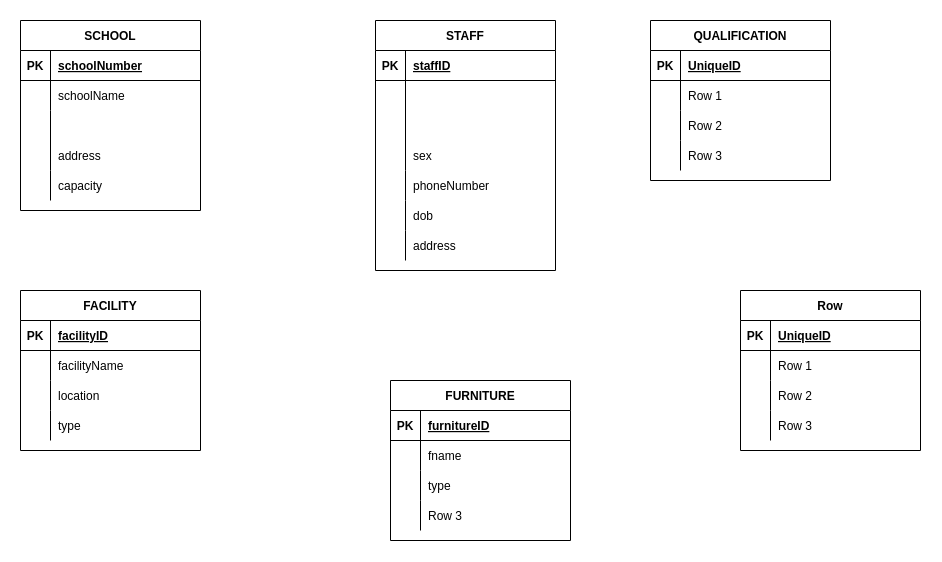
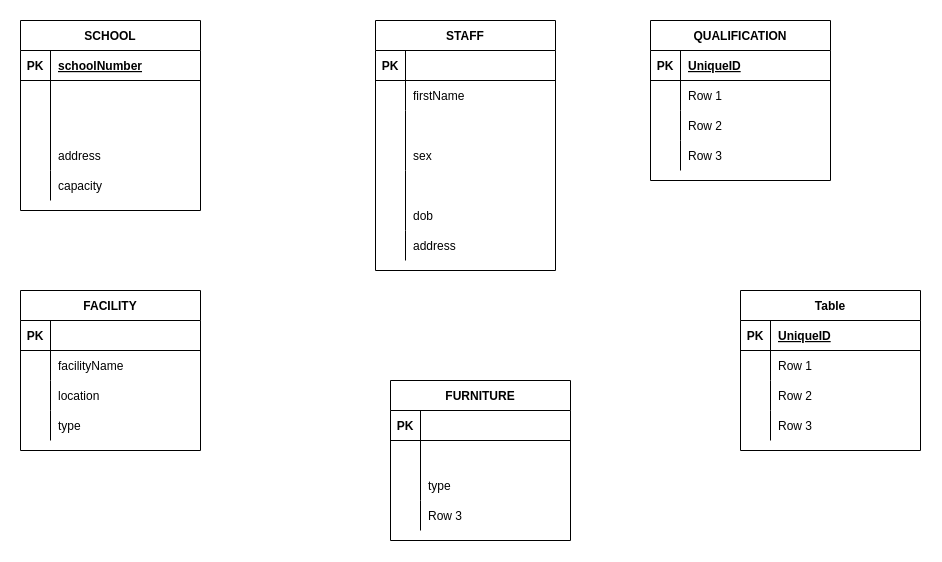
(481, 66) -> none
(126, 96) -> none
none -> (481, 96)
(481, 186) -> none
(830, 306) -> (830, 306)
(126, 336) -> none
(496, 426) -> none
(496, 456) -> none
